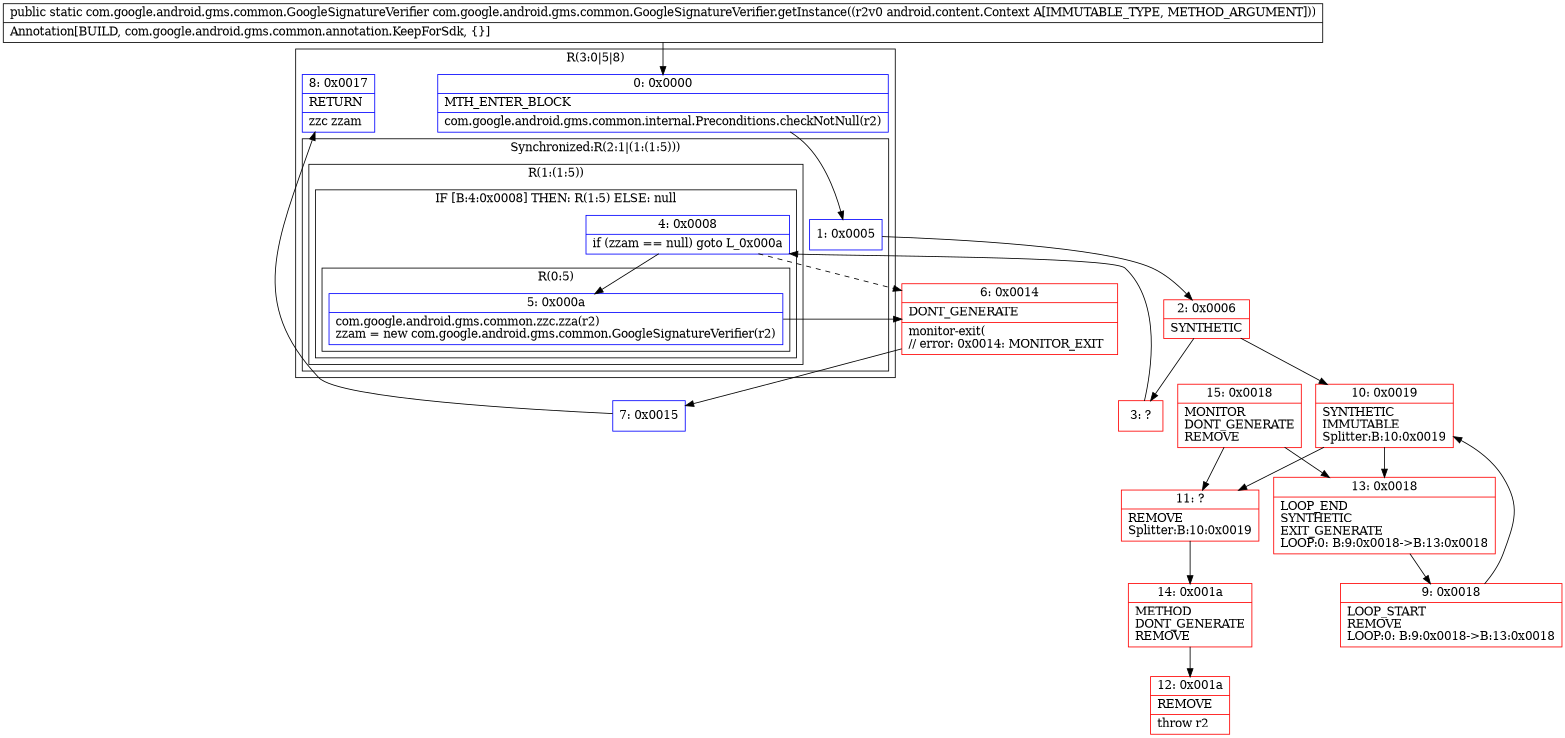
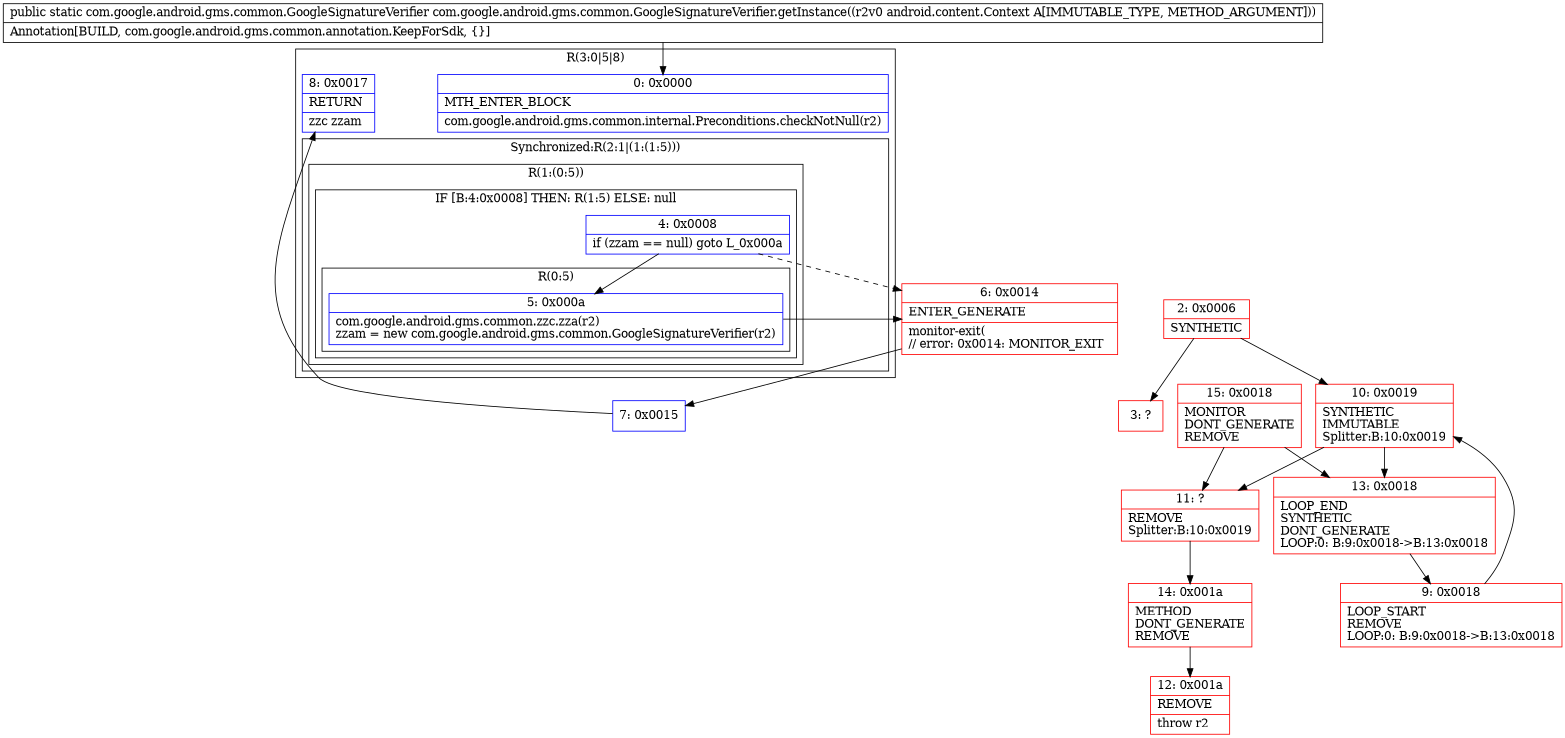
(556, 174) -> (556, 174)
(846, 235) -> none
(1032, 259) -> none
(964, 312) -> (967, 312)
(1332, 531) -> (1335, 531)
